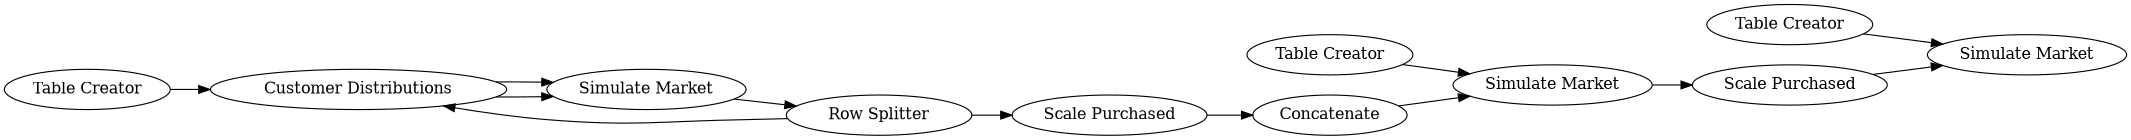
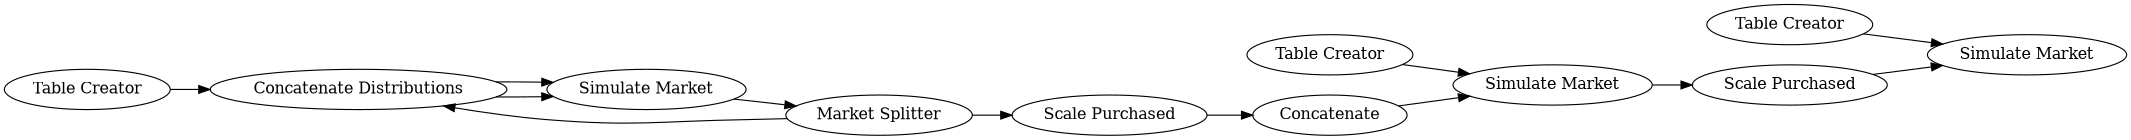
(359, 89) -> (359, 89)
(879, 115) -> (879, 115)
